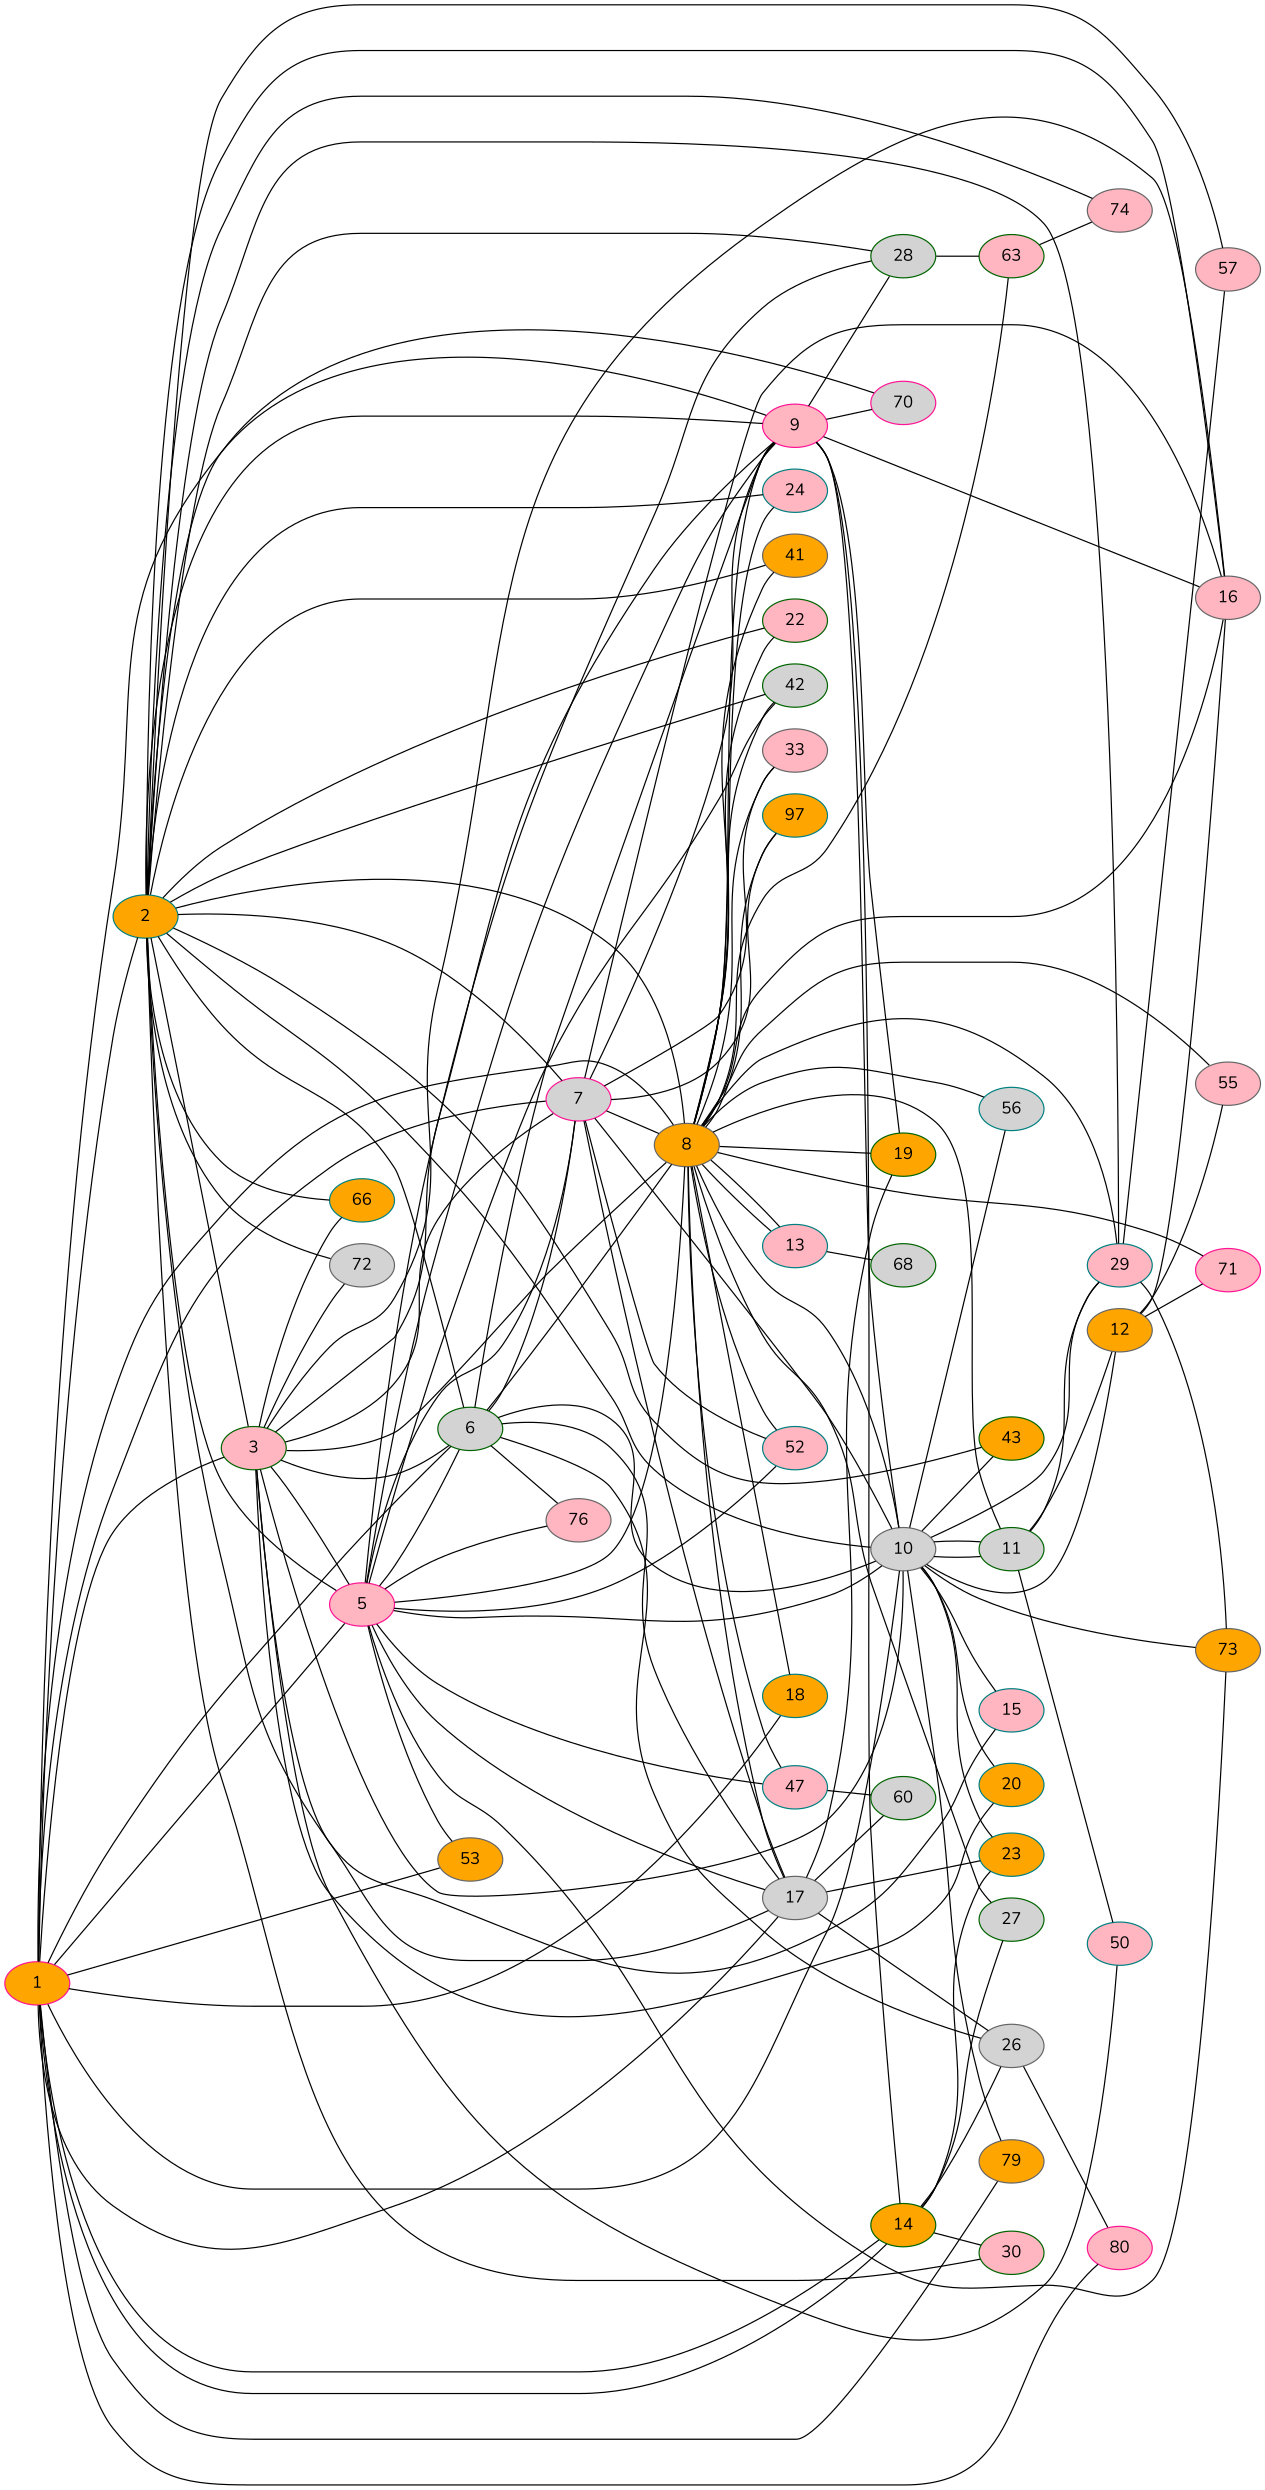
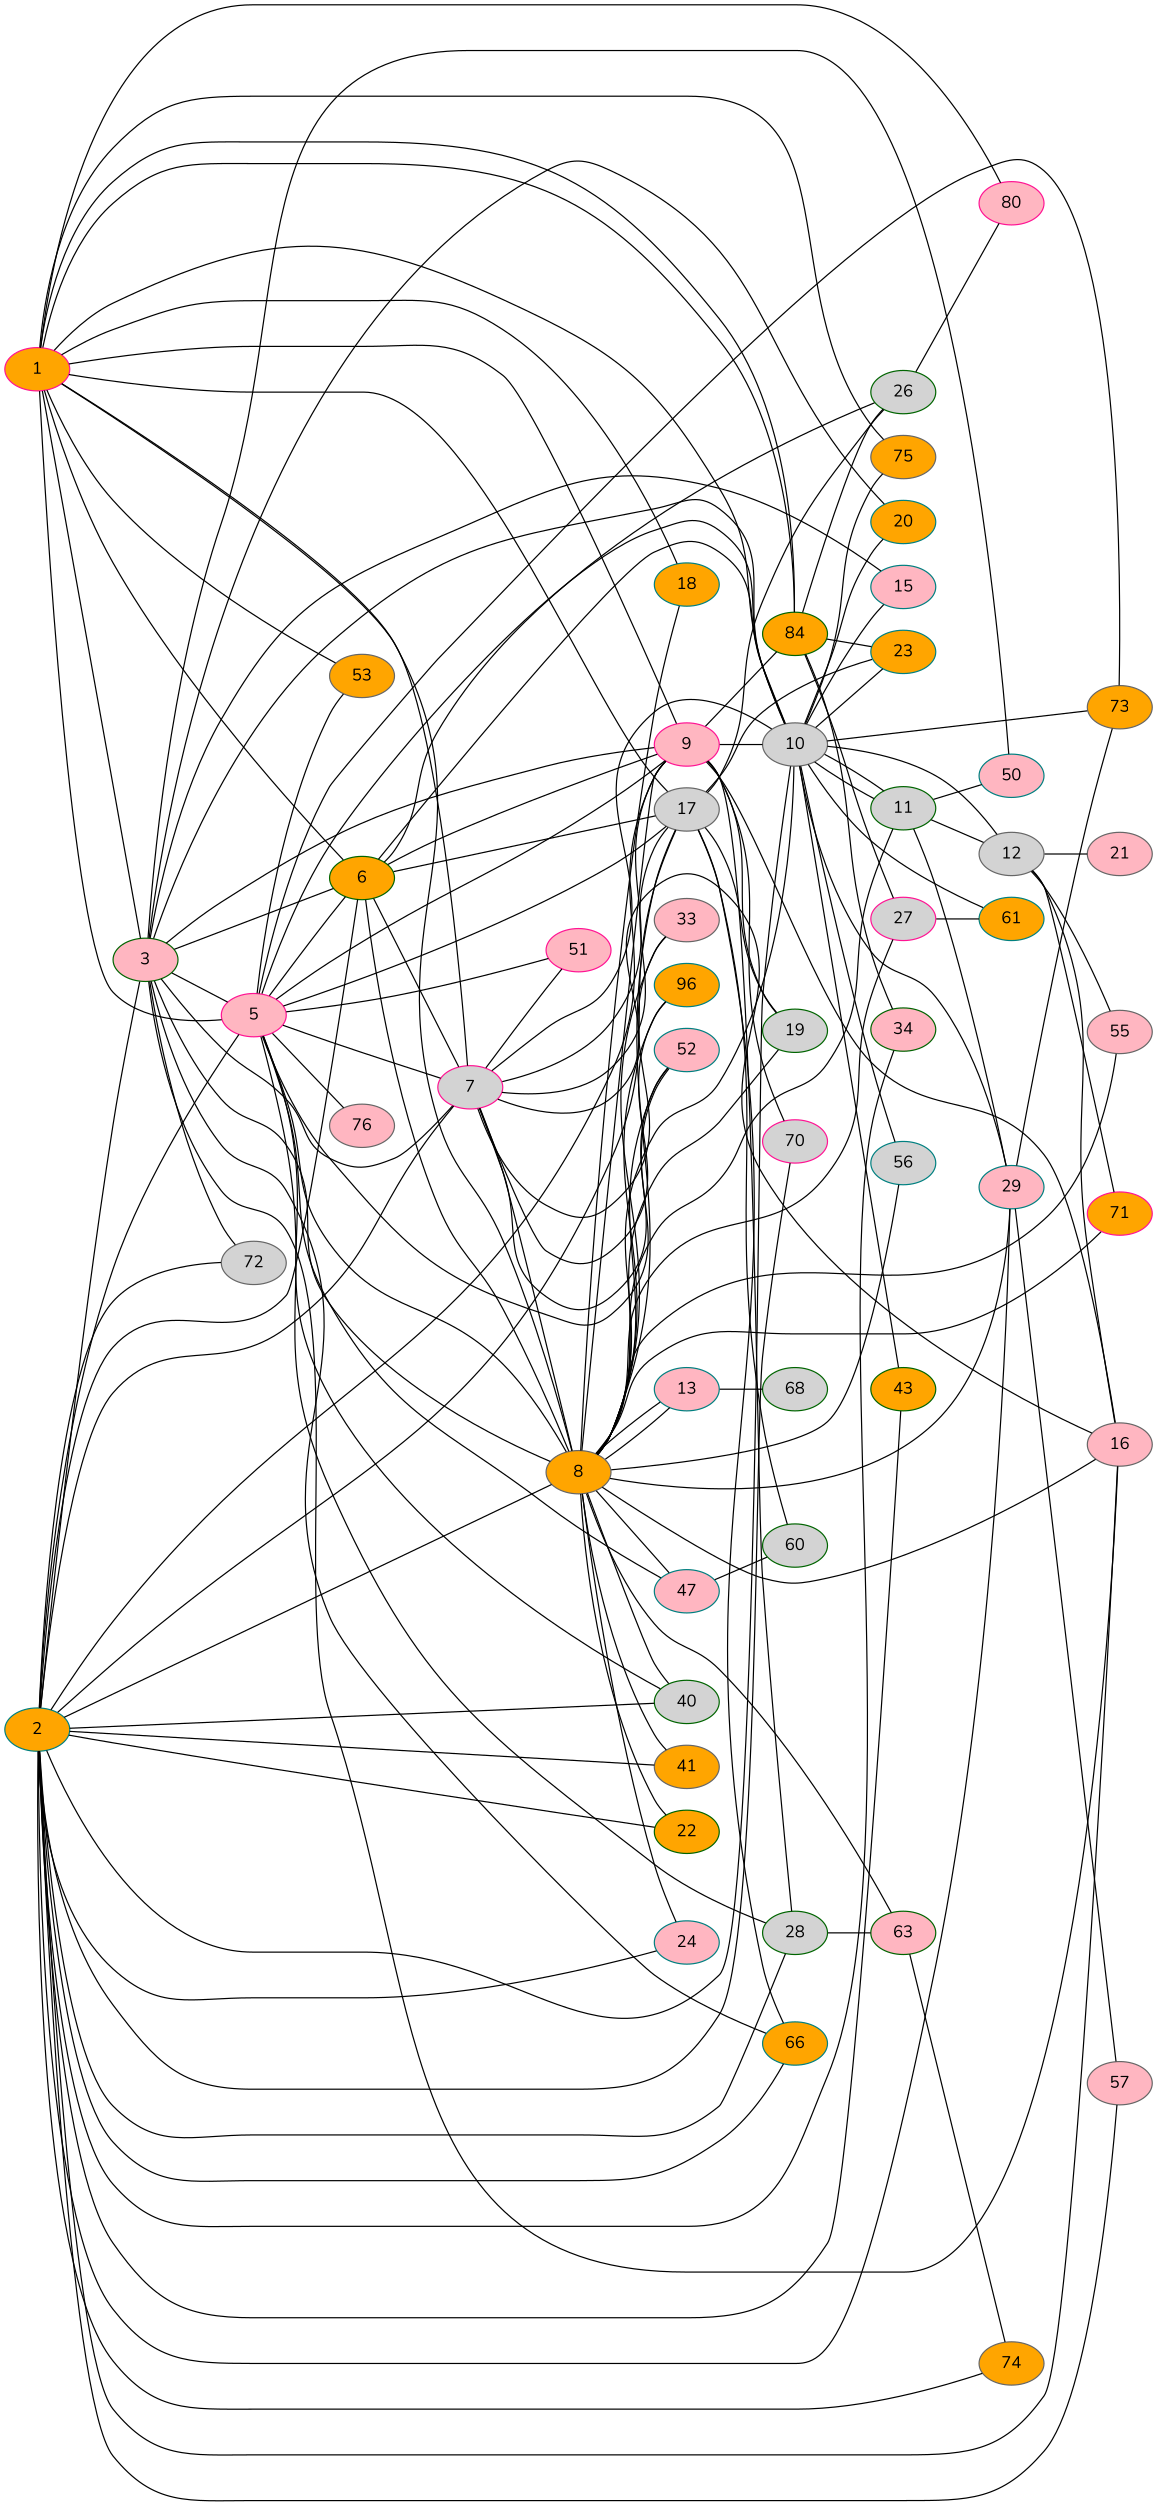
(1120, 210) -> (1012, 2363)
(795, 621) -> (687, 1832)
(795, 686) -> (687, 1702)
(795, 815) -> (687, 985)
none -> (1120, 854)
none -> (1012, 919)
none -> (579, 950)
(903, 1155) -> (795, 1031)
(1228, 1270) -> (1120, 1214)
(1120, 1330) -> (1012, 854)
none -> (741, 1426)
(470, 1429) -> (362, 878)
(64, 1447) -> none
(524, 1475) -> none
(1012, 1920) -> (903, 919)
(1012, 2046) -> (903, 392)
(1012, 2161) -> (903, 457)
(903, 2225) -> (795, 634)
(1012, 2253) -> (903, 1030)
